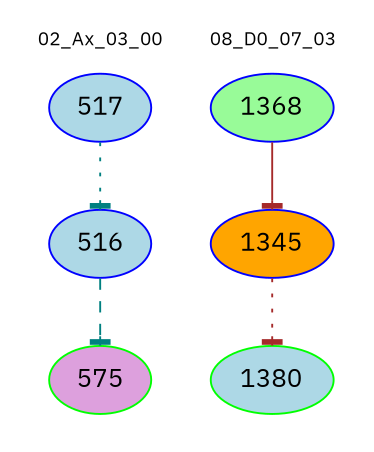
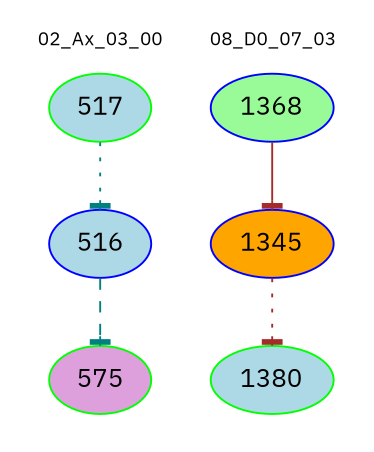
(100, 108) -> (100, 108)
